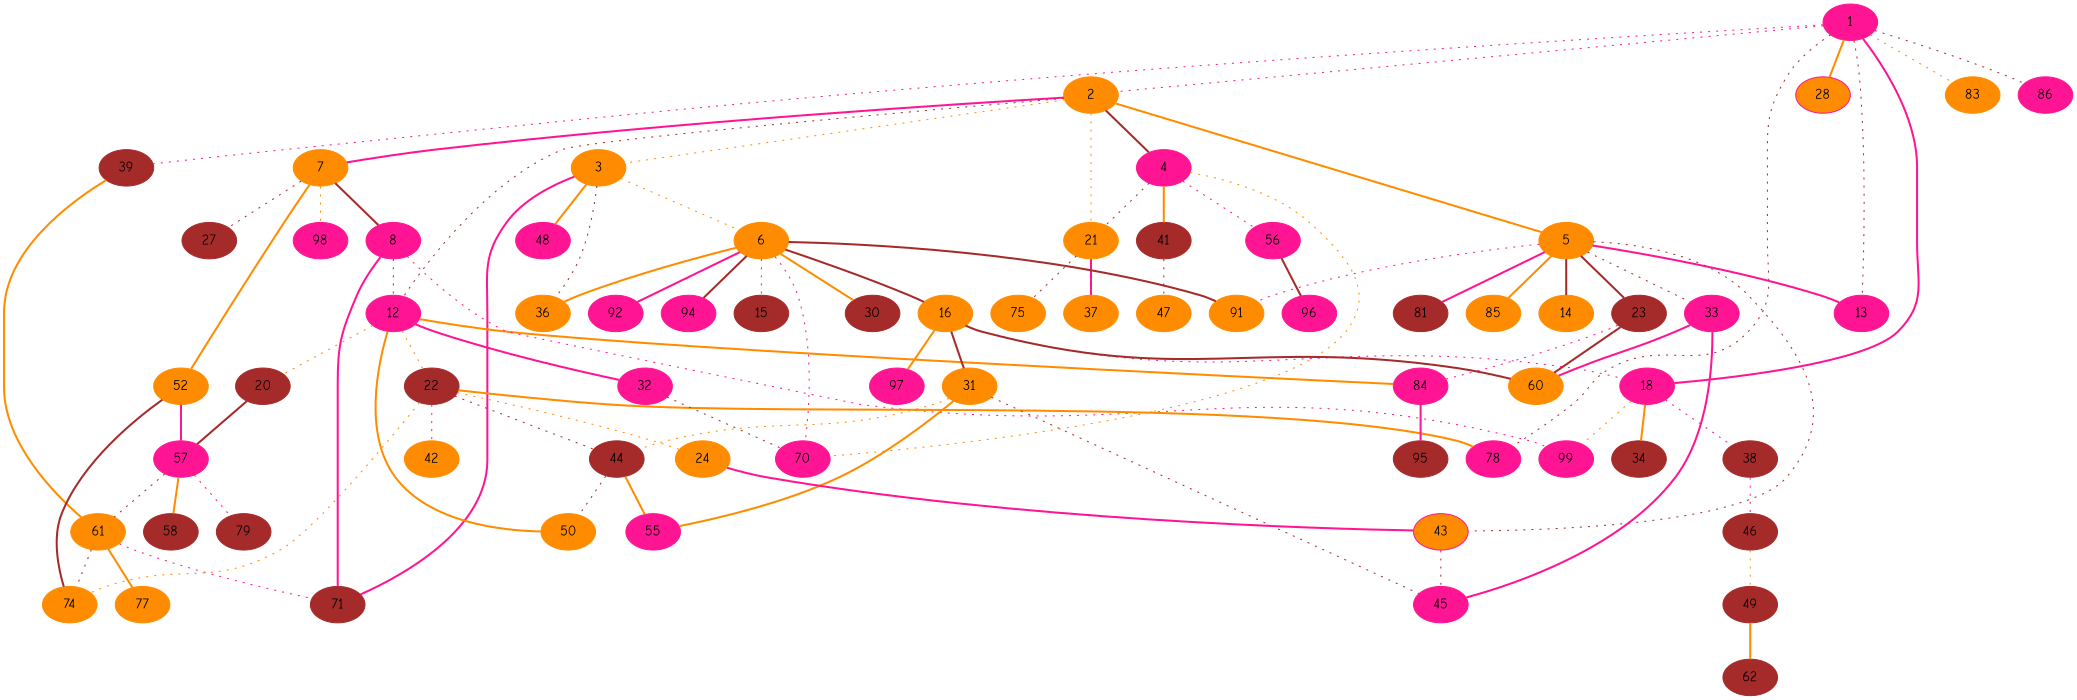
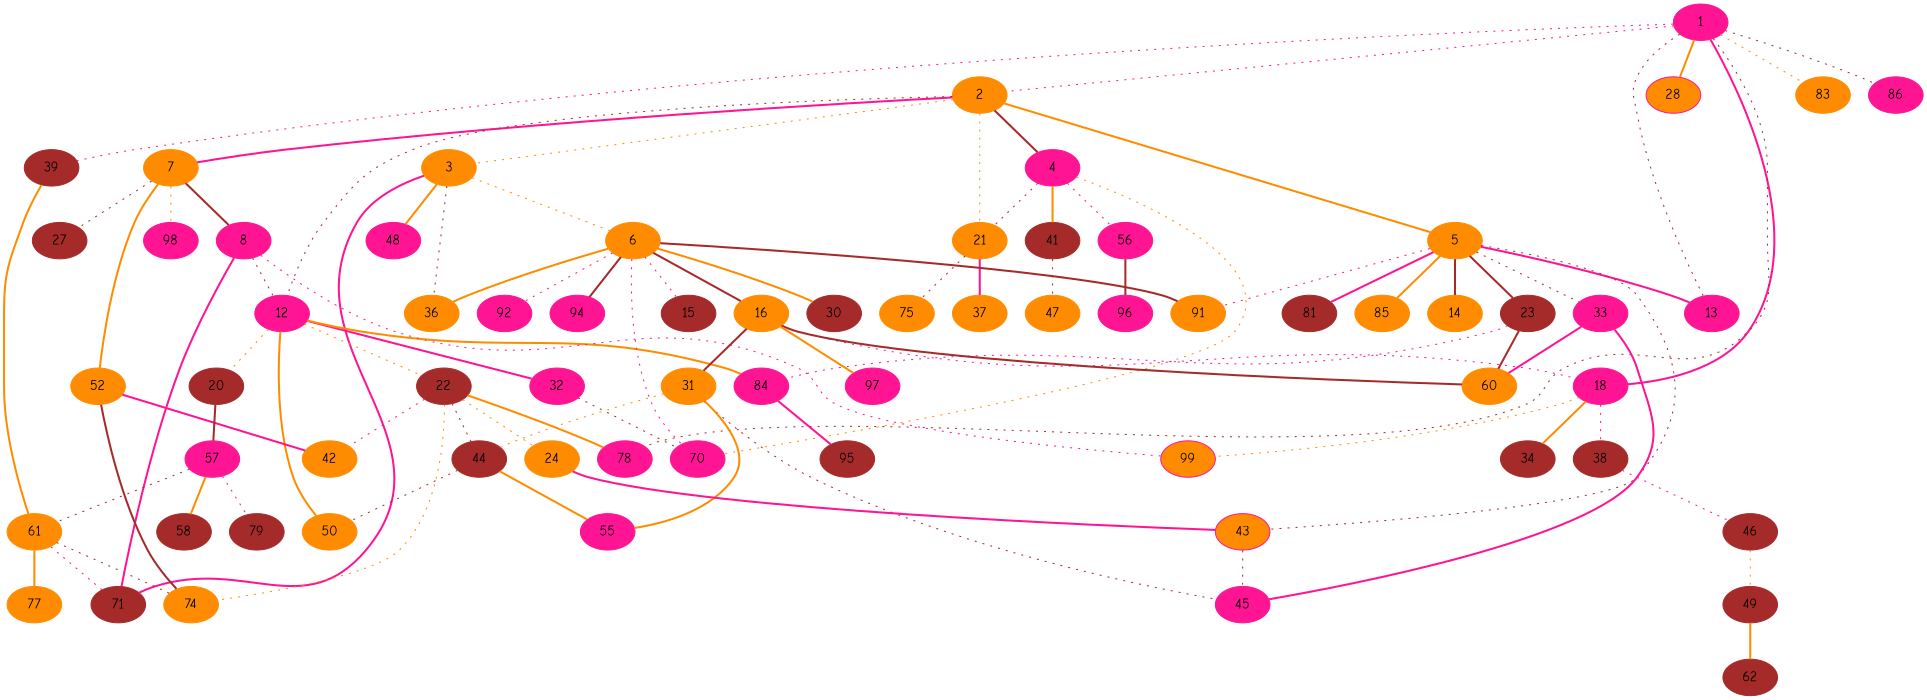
(689, 277) -> (569, 277)
(181, 423) -> (205, 420)
(1566, 459) -> (1188, 459)
